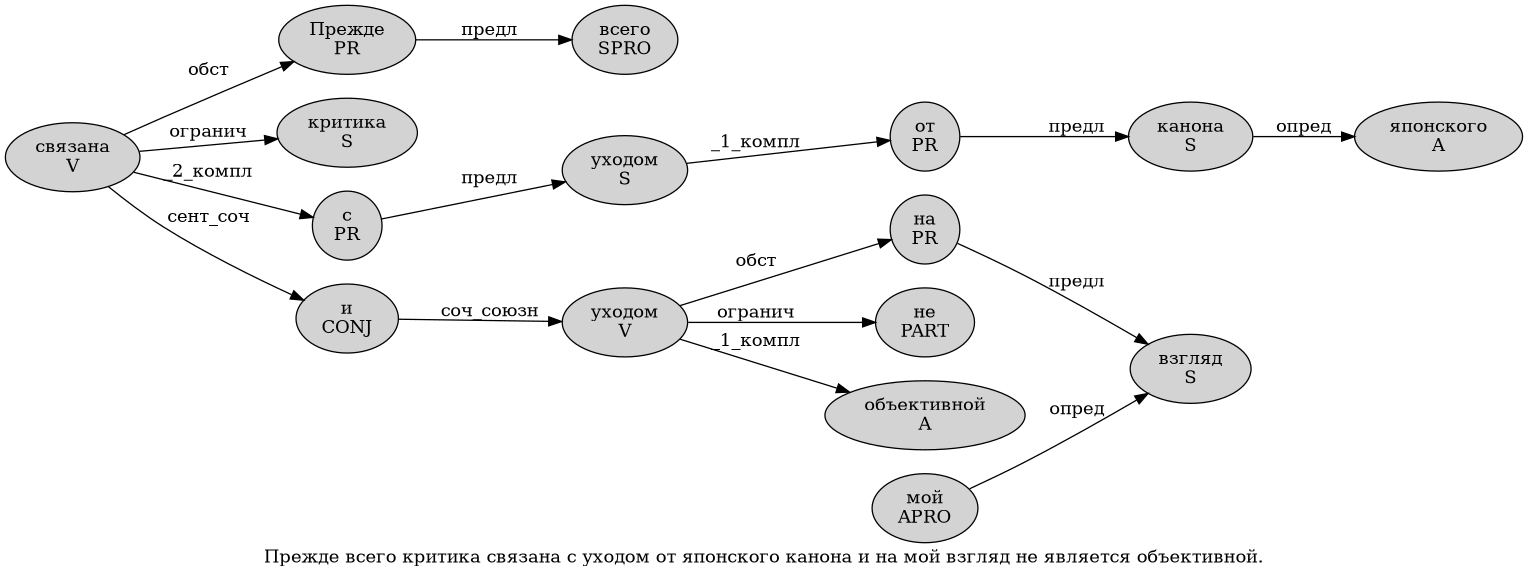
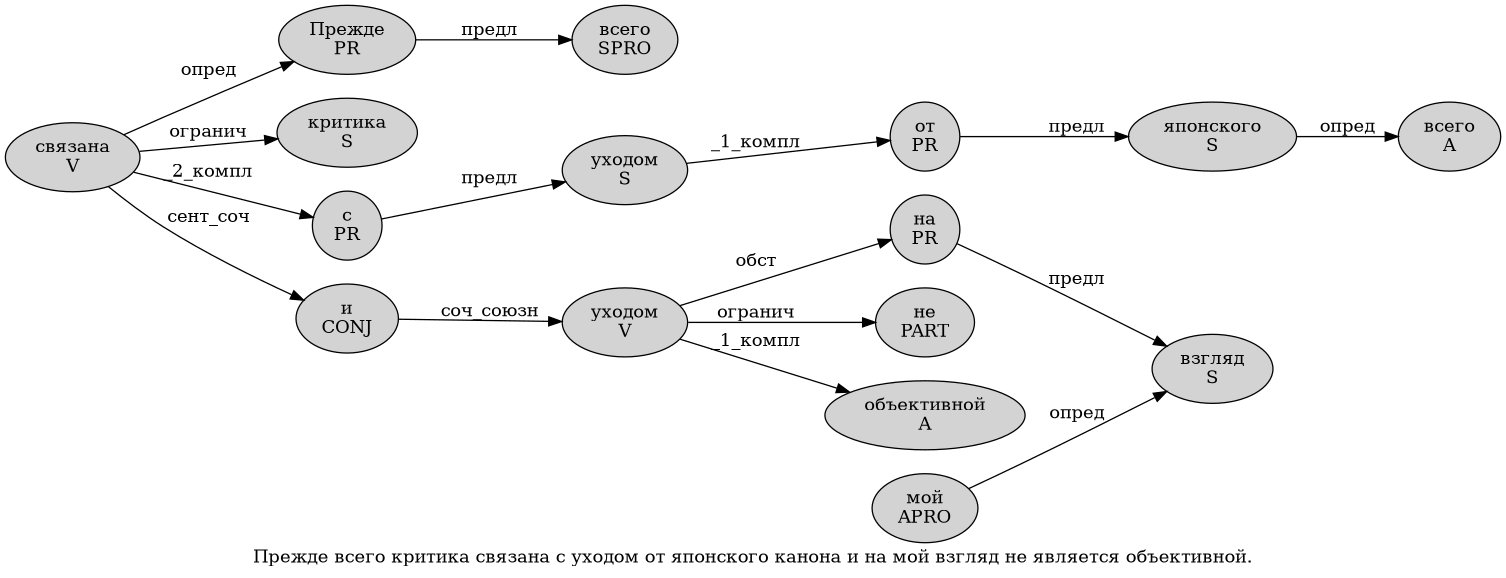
(209, 70) -> (209, 70)
(1191, 137) -> (1213, 137)
(1439, 137) -> (1449, 137)
